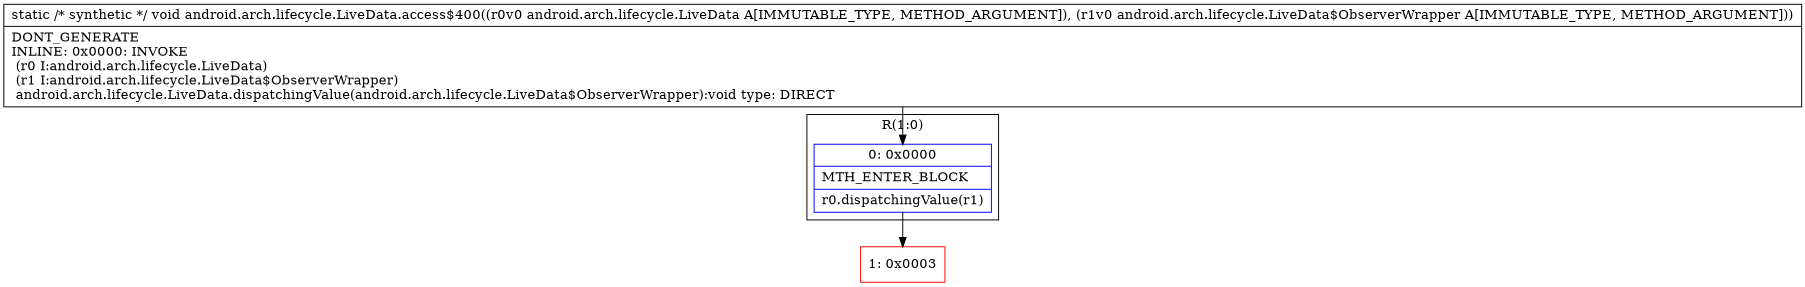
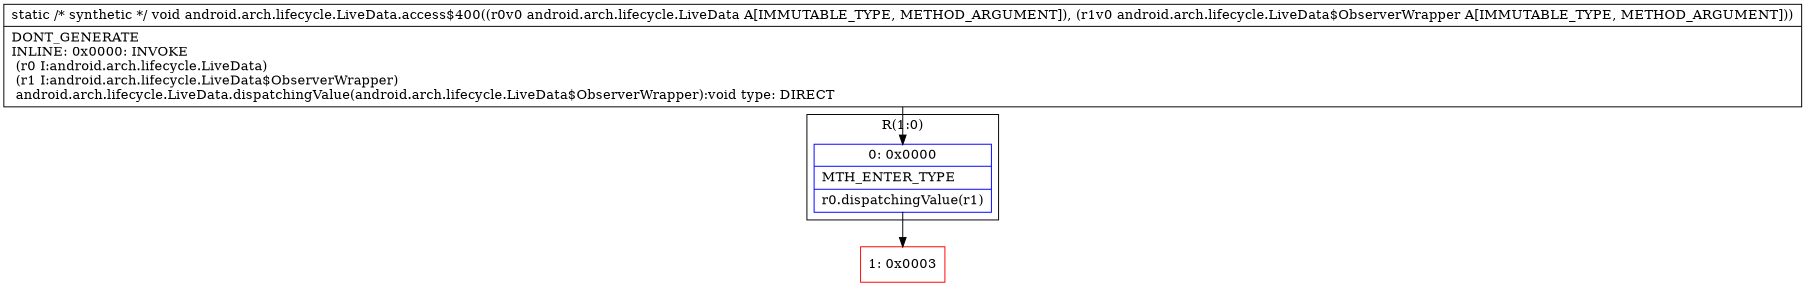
(896, 177) -> (889, 177)
